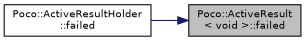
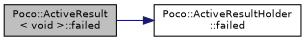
(164, 20) -> (130, 20)
